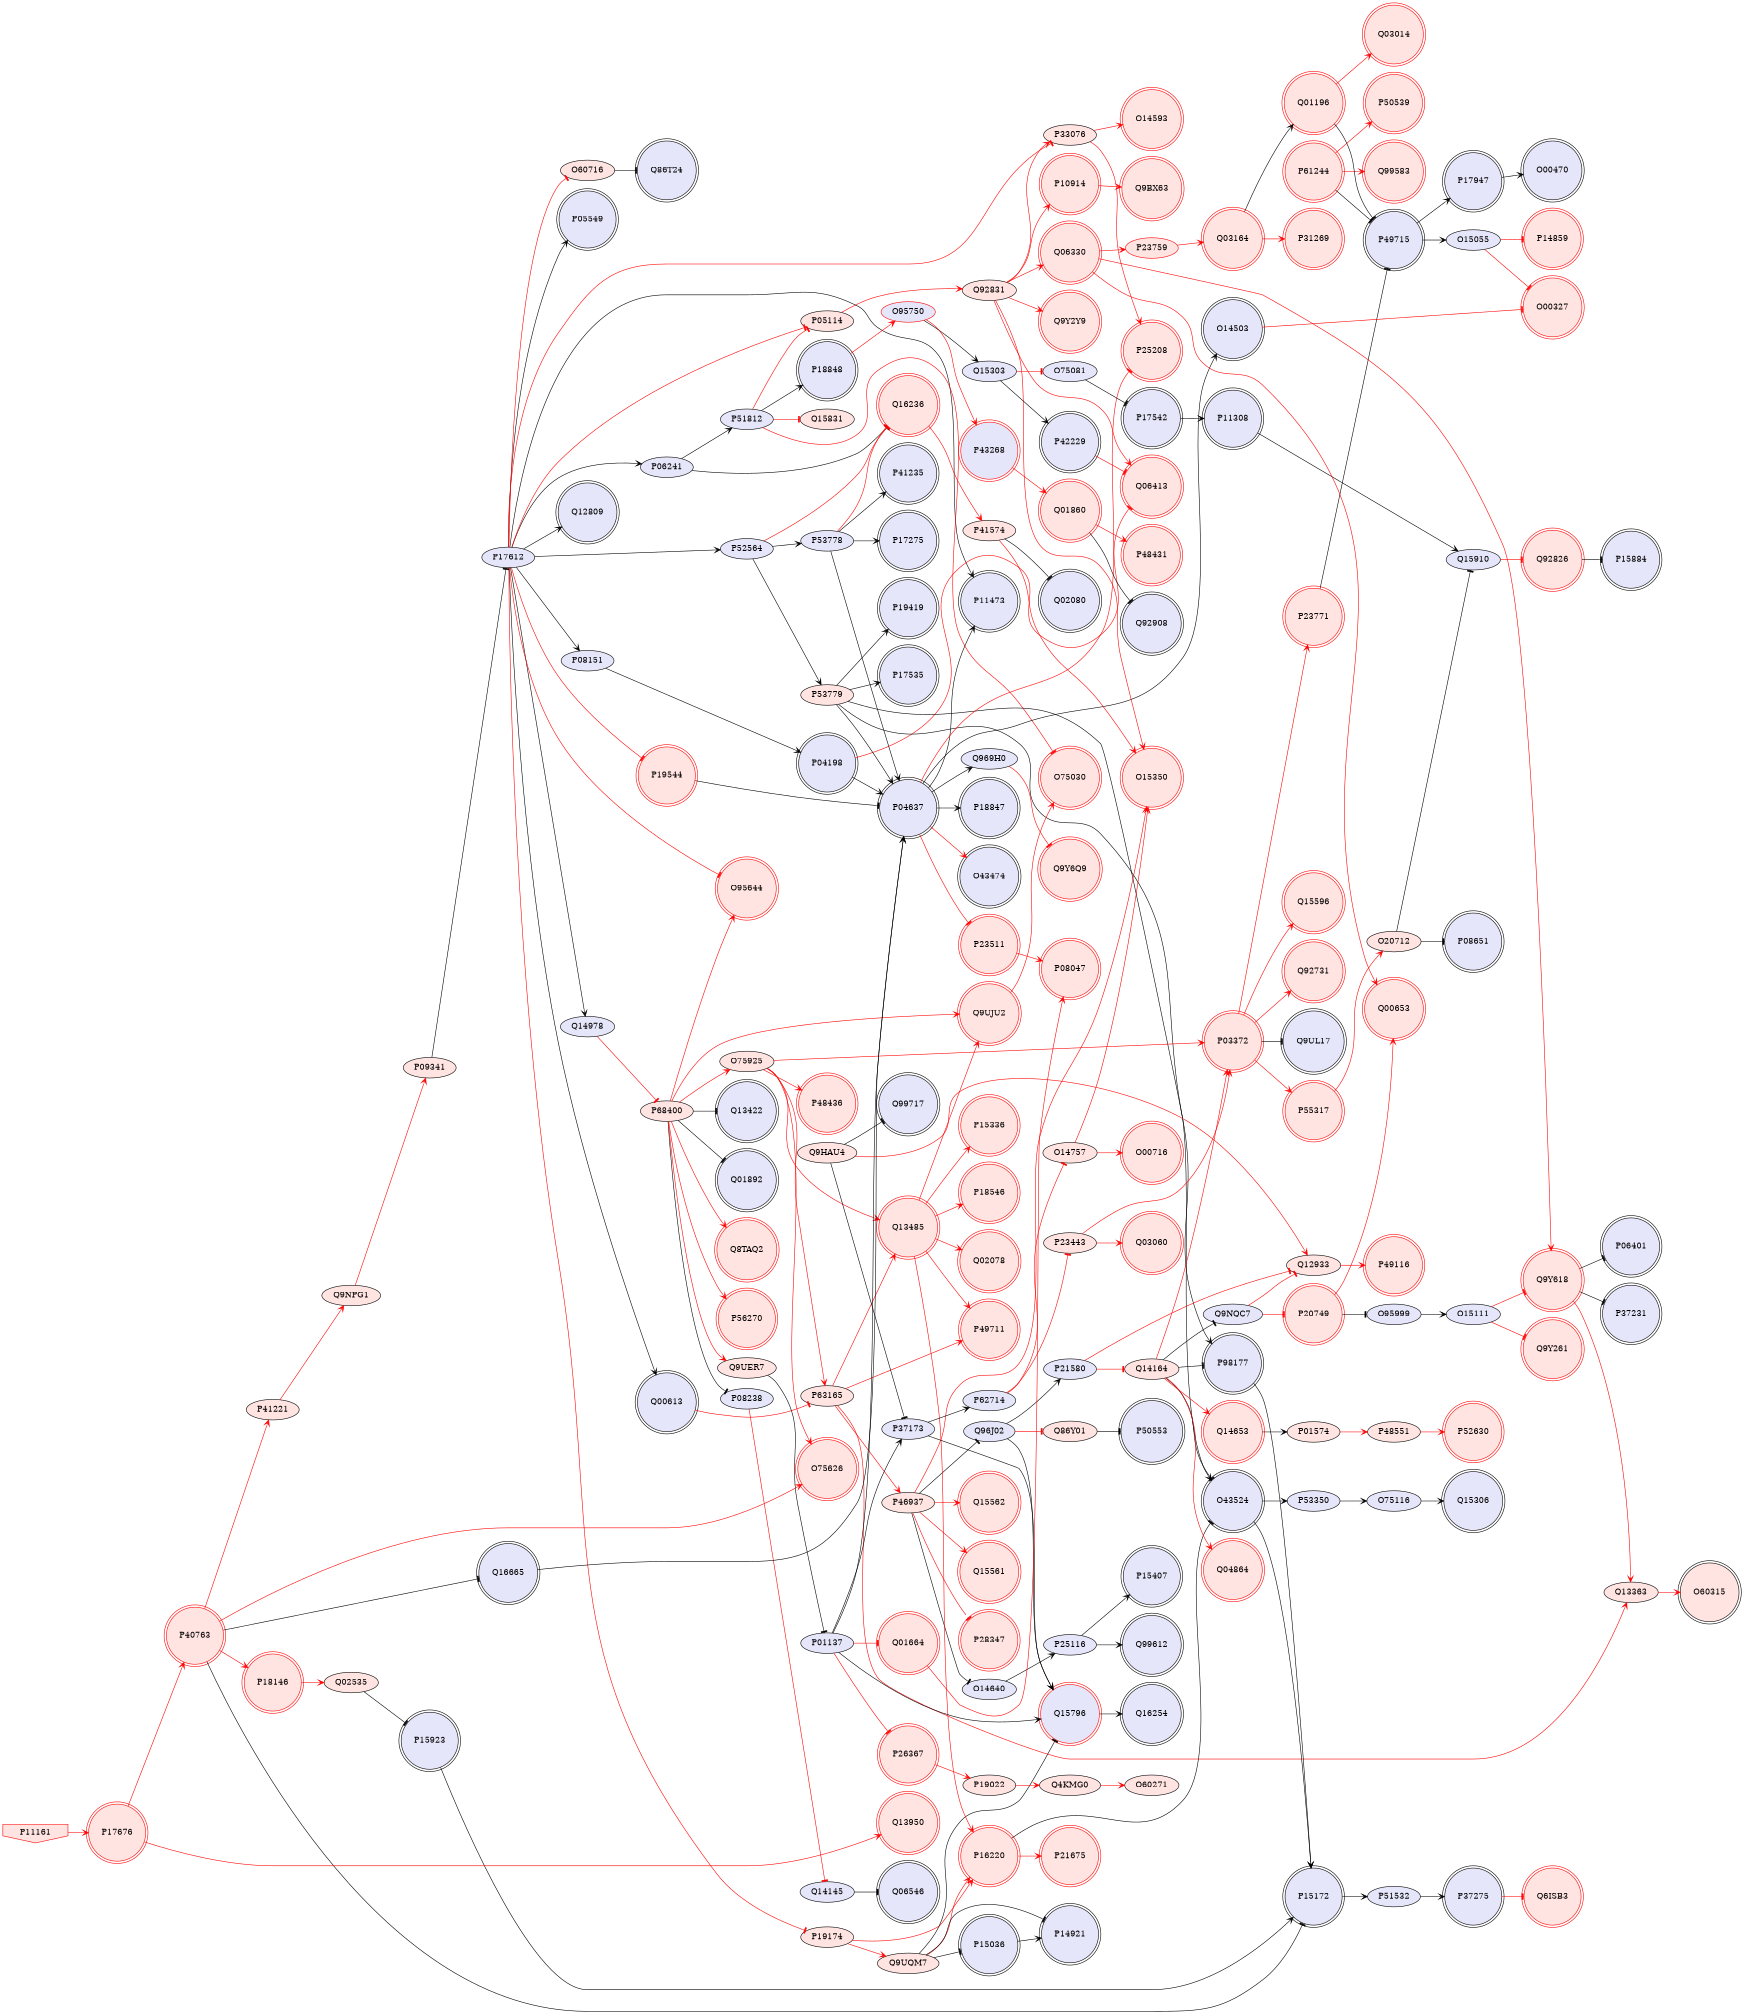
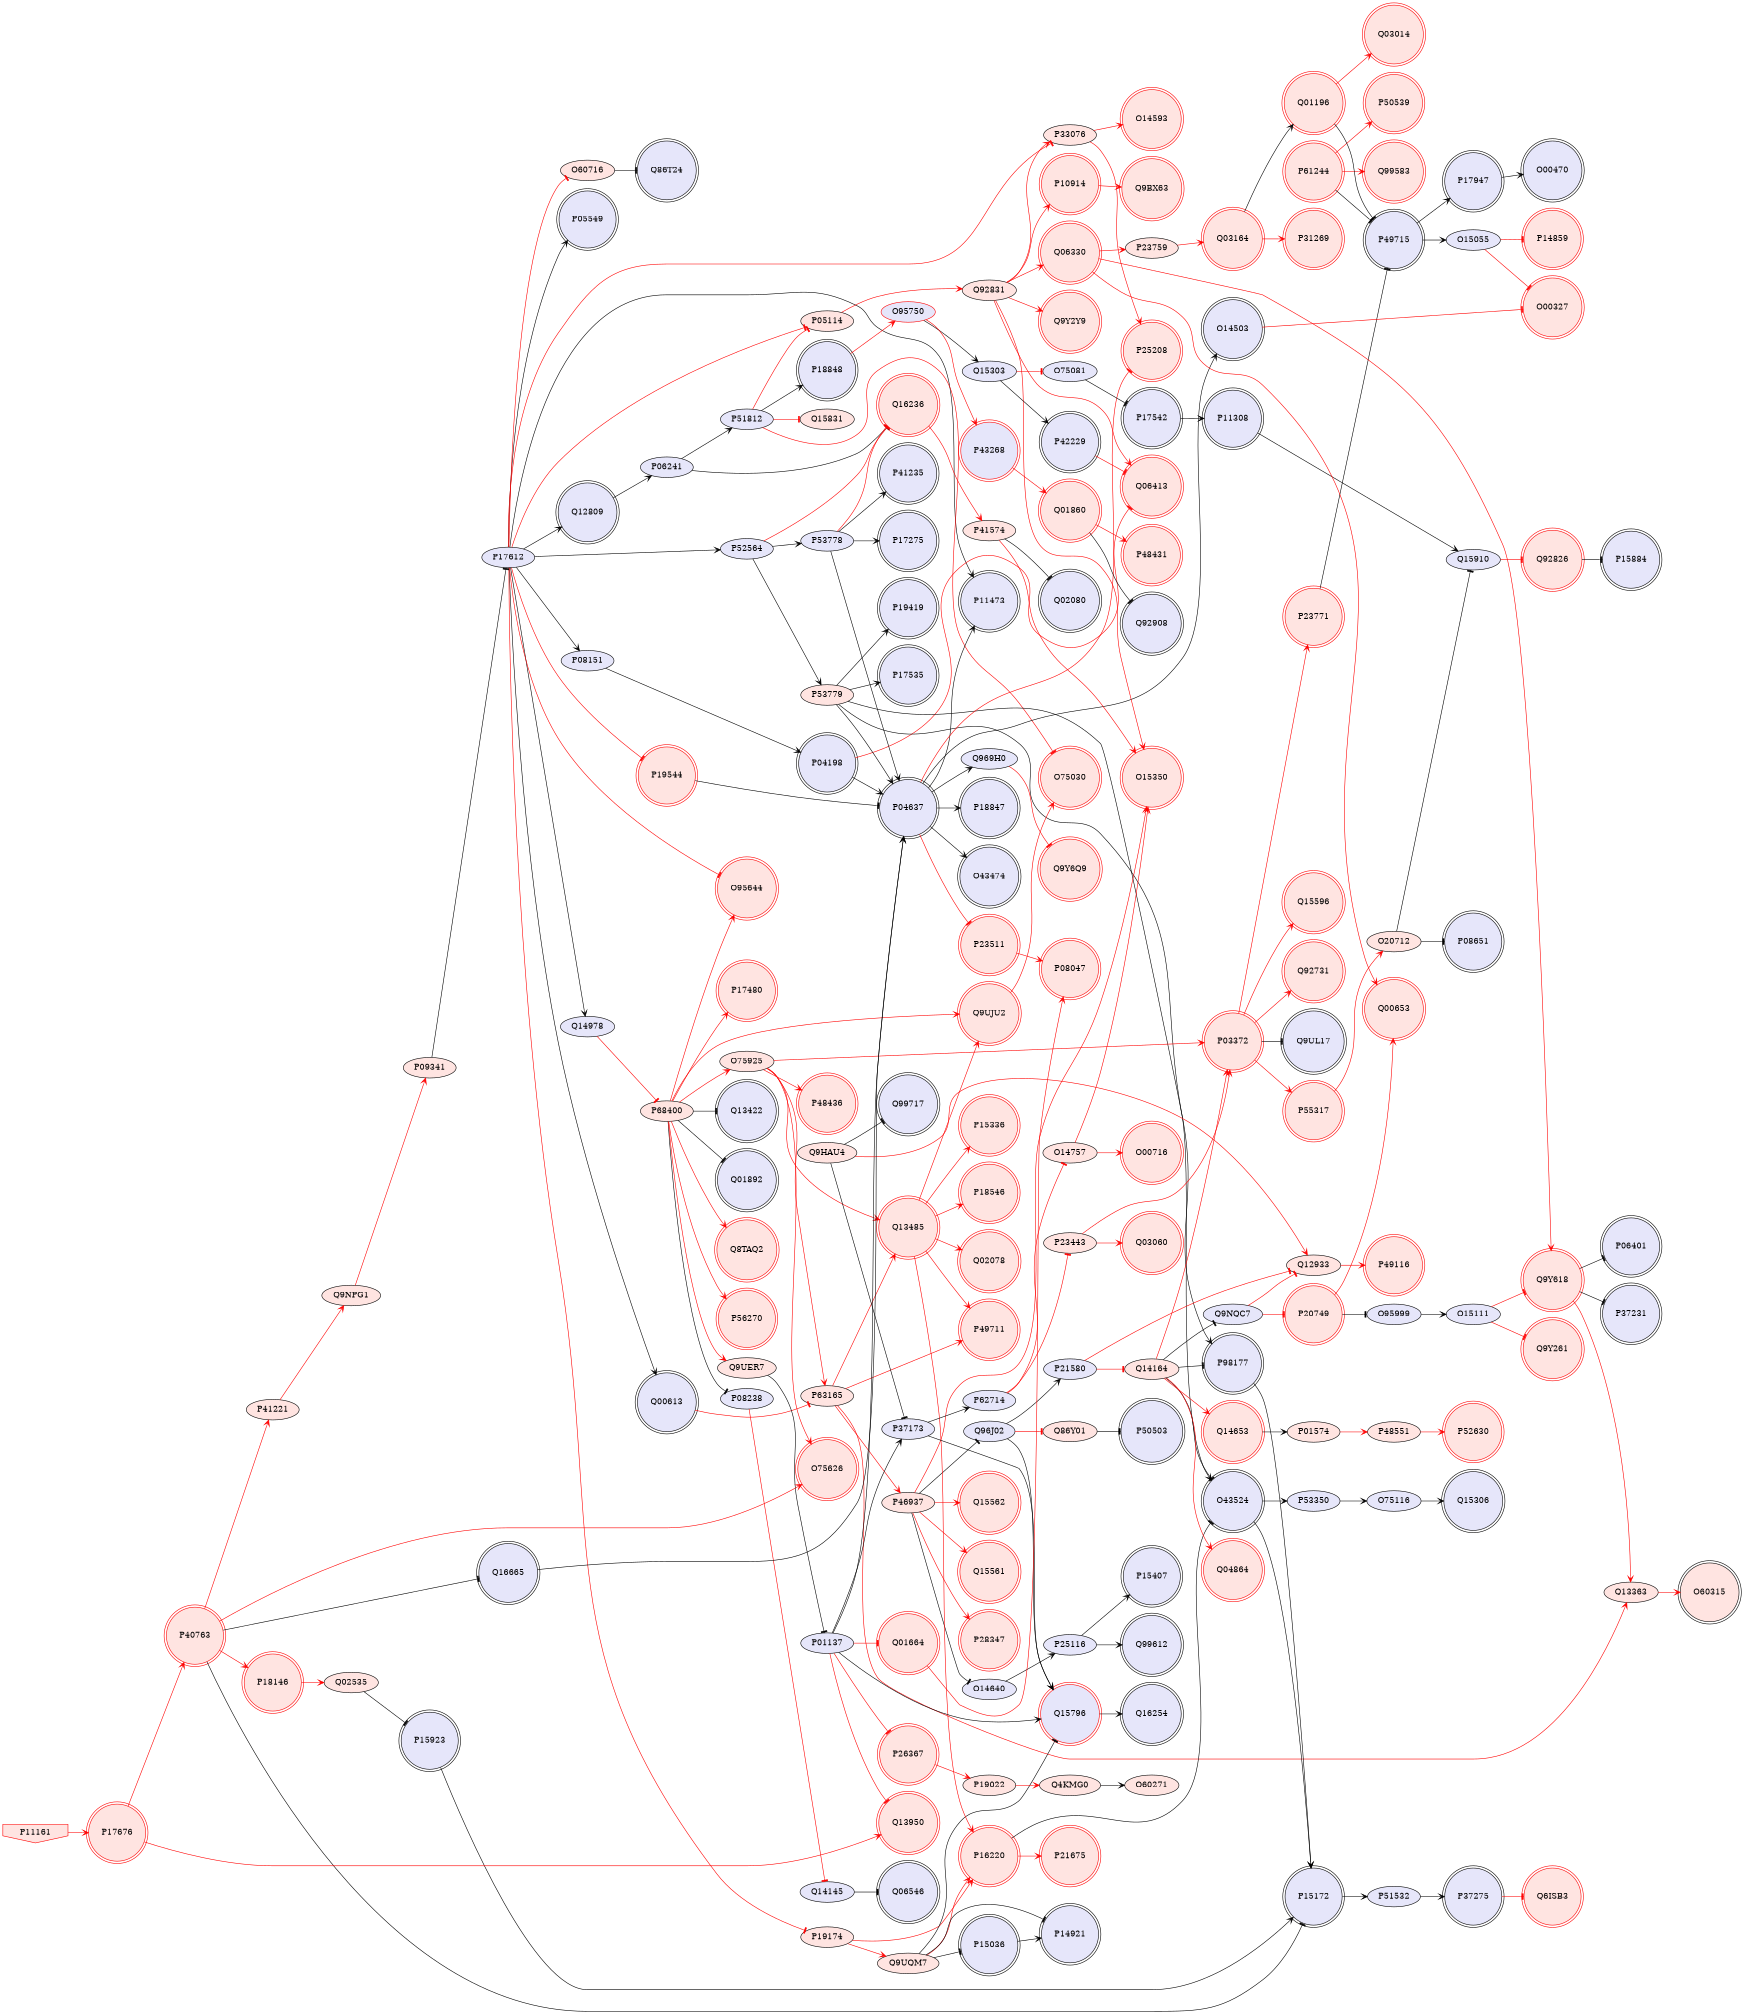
(1152, 248) -> (1152, 248)
(557, 479) -> (630, 488)
(946, 840) -> (946, 840)
none -> (747, 991)
(1152, 1431) -> (1152, 1431)
(936, 1565) -> (936, 1565)
none -> (851, 1729)
(1110, 1785) -> (1110, 1785)
